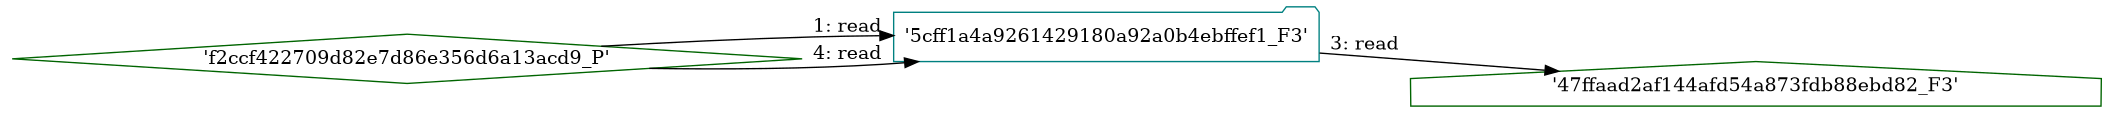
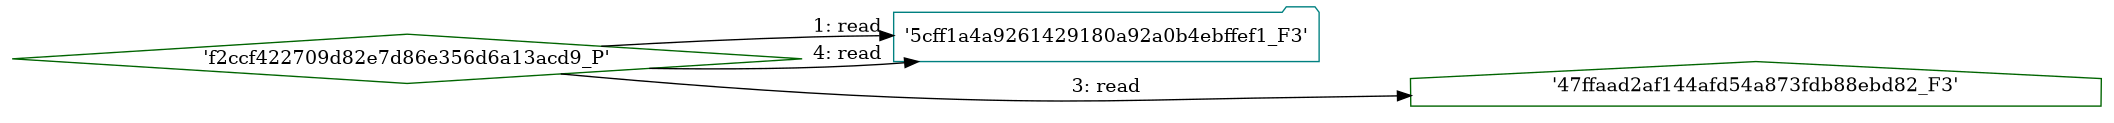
(1432, 62) -> (979, 100)
